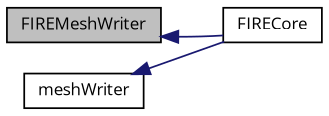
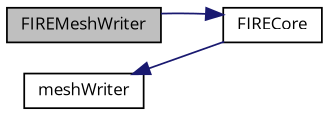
(201, 36) -> (183, 13)
